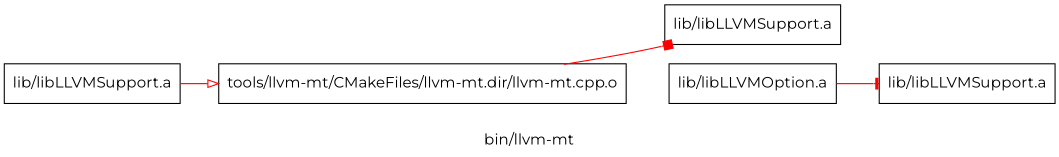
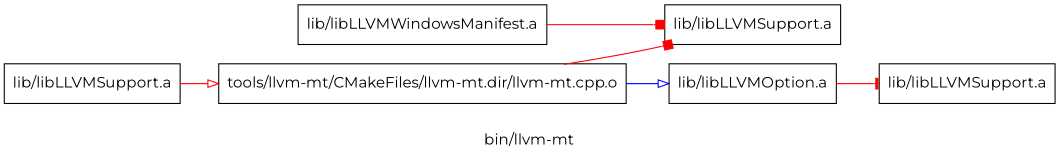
none -> (422, 25)
none -> (642, 84)
